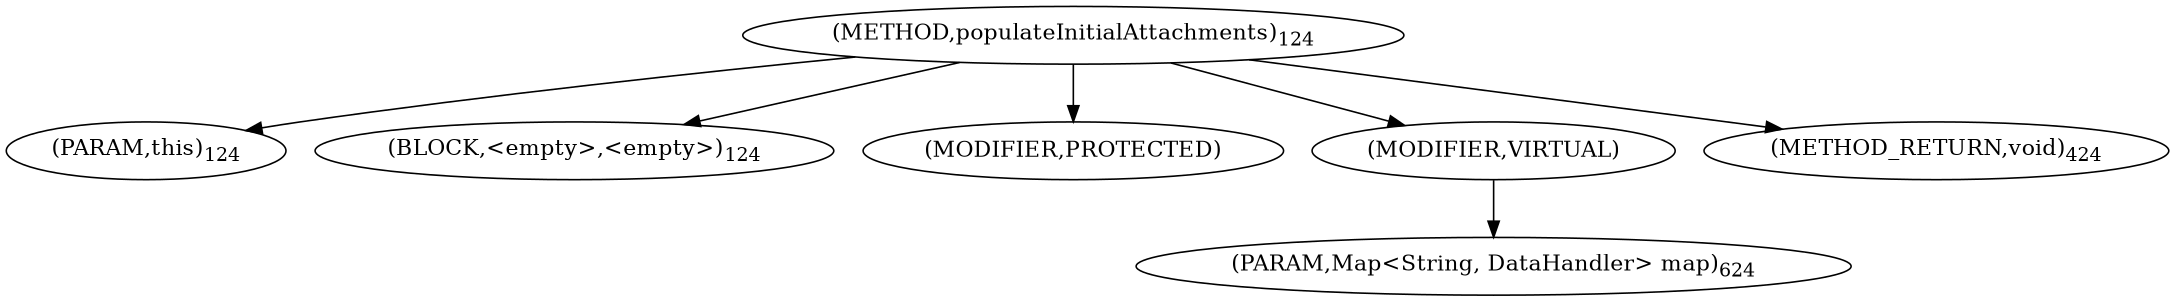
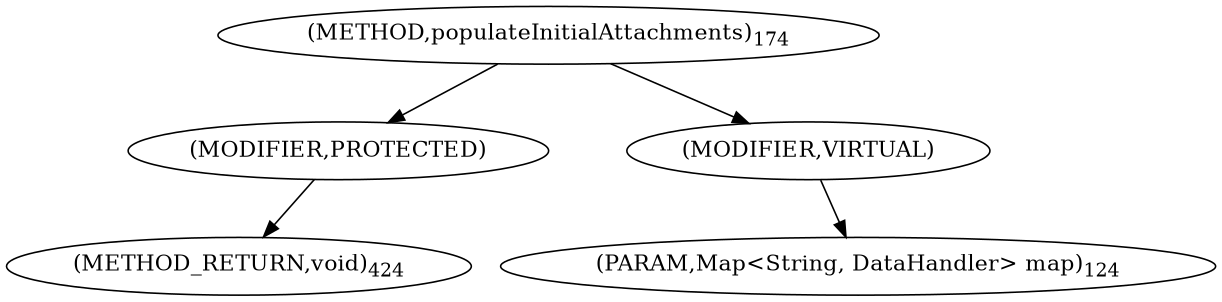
(1296, 33) -> (772, 33)
(1507, 93) -> (294, 202)
(146, 151) -> none
(574, 151) -> none
(1737, 264) -> (1102, 264)
